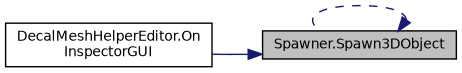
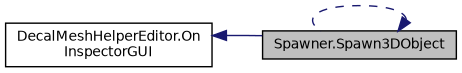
(230, 54) -> (245, 35)
